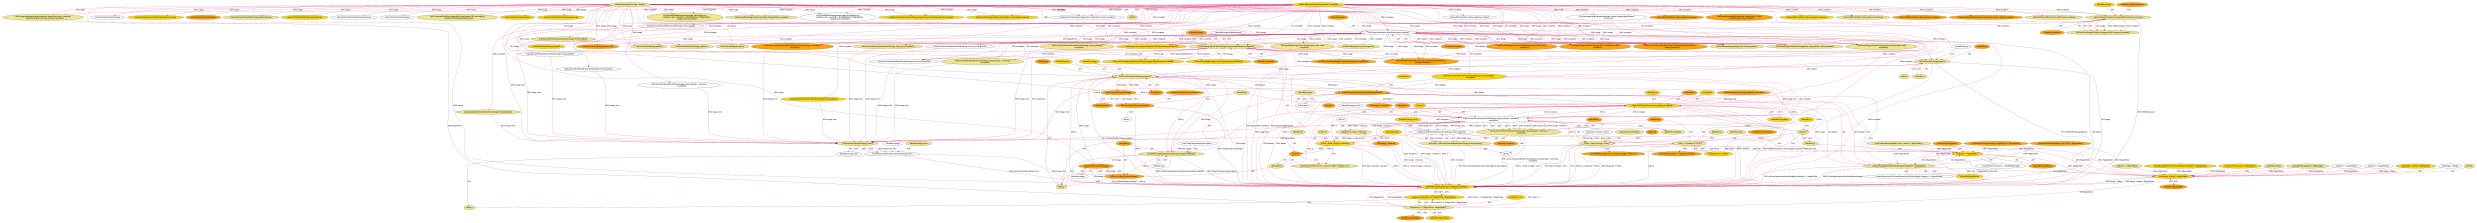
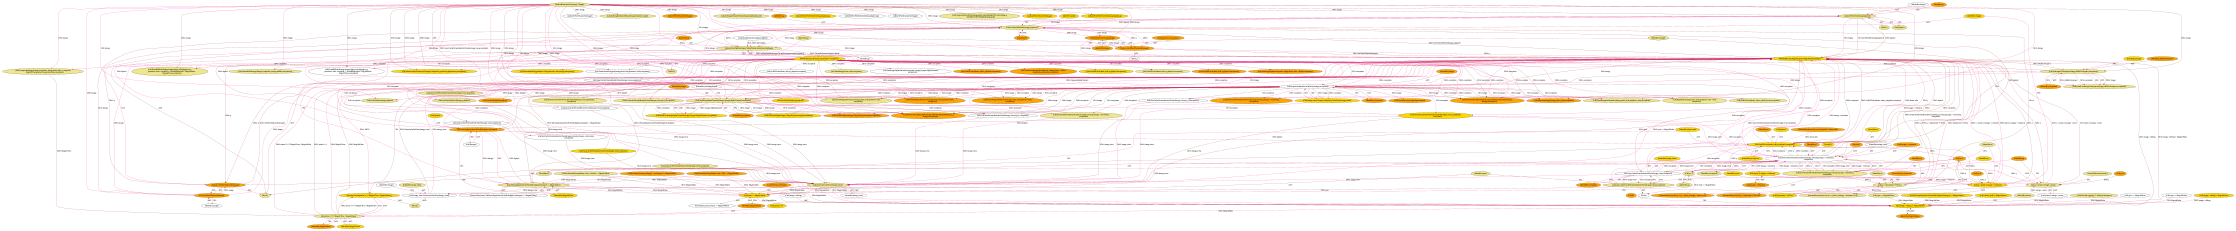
(156, 17) -> (628, 16)
(602, 22) -> none
(731, 26) -> (464, 48)
(1228, 33) -> (707, 87)
(1070, 39) -> (1397, 93)
(1369, 39) -> (1530, 90)
(732, 47) -> (495, 101)
(1151, 47) -> (1327, 101)
(1737, 47) -> (1554, 101)
(1185, 93) -> (1168, 38)
(1342, 120) -> none
none -> (1688, 130)
(1323, 132) -> (1977, 174)
(1354, 132) -> (1763, 174)
(1327, 138) -> (1983, 180)
(1359, 140) -> none
(1793, 144) -> (1705, 185)
(865, 151) -> none
(2001, 166) -> (712, 206)
(2240, 166) -> (1993, 195)
(2308, 166) -> (2094, 195)
(2469, 166) -> (1631, 195)
(1992, 184) -> (2004, 62)
none -> (2048, 190)
